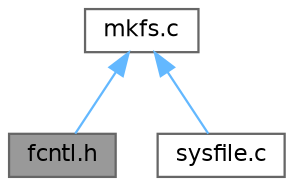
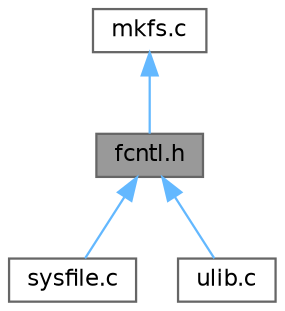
(188, 103) -> (105, 228)
none -> (227, 280)
